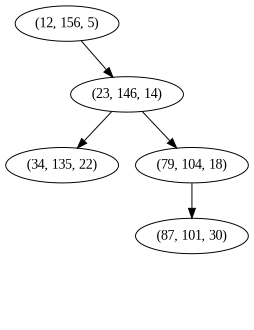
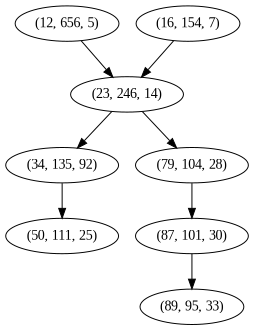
(67, 24) -> (67, 24)
none -> (188, 24)
(127, 94) -> (127, 94)
(62, 165) -> (62, 165)
(192, 165) -> (192, 165)
none -> (62, 236)
none -> (192, 307)
